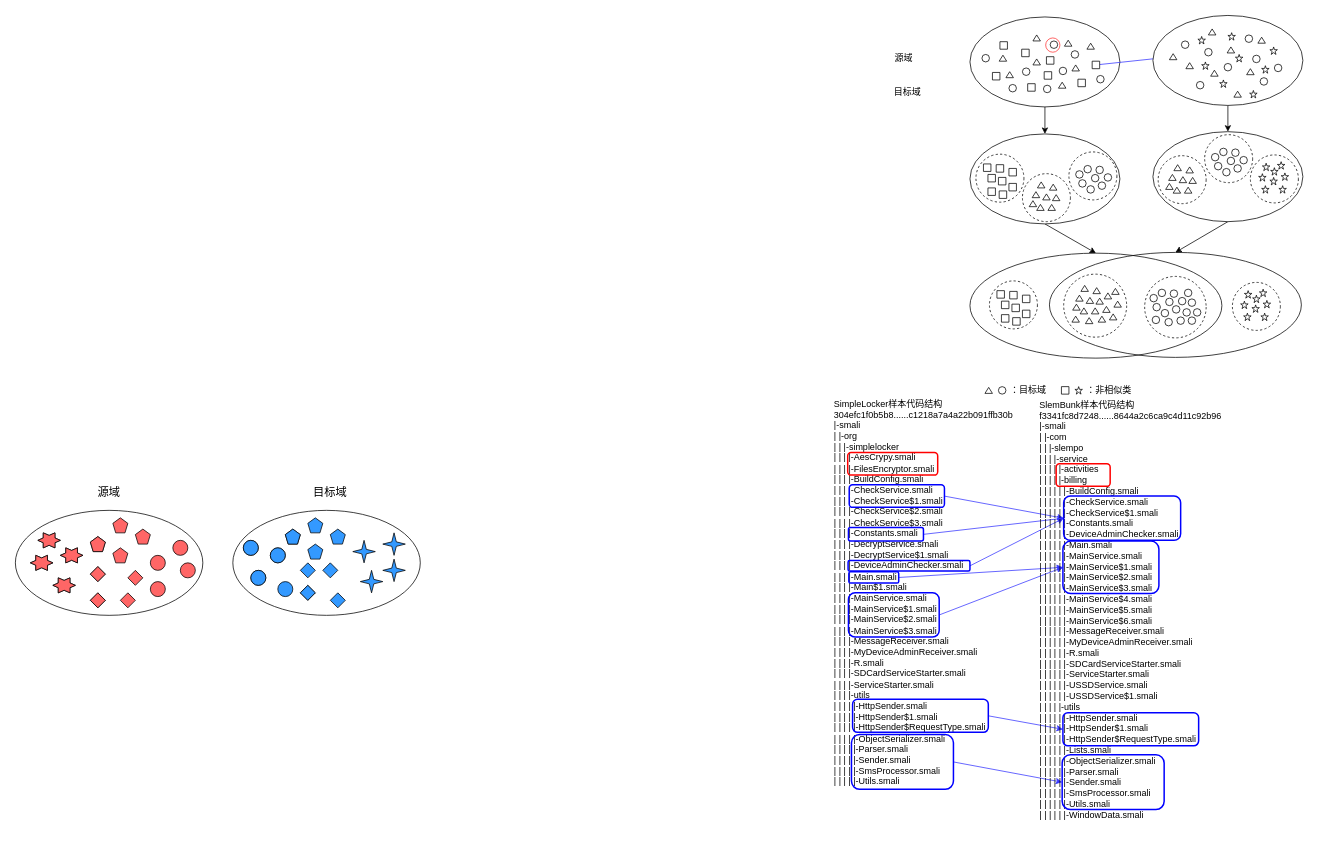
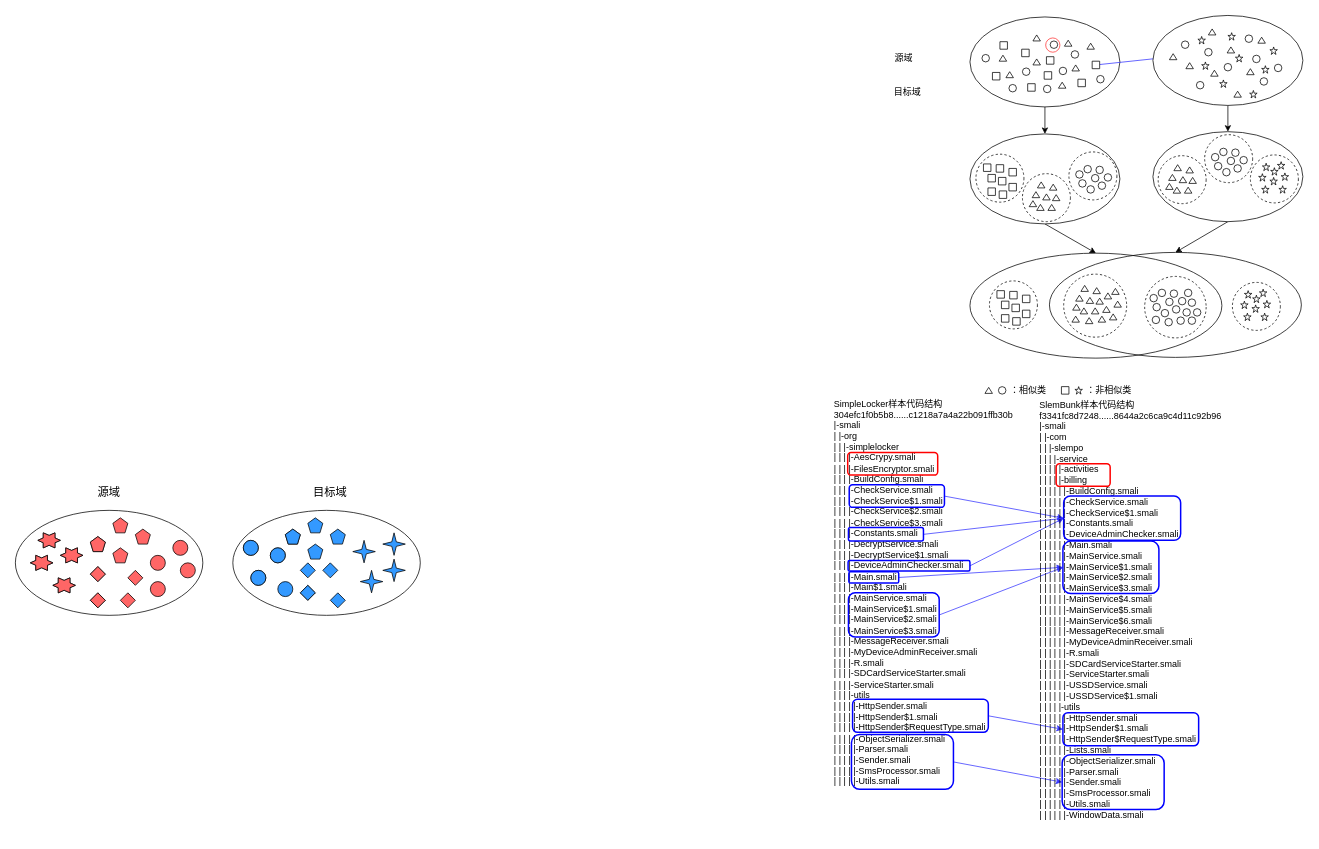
(1029, 390) -> (1029, 390)
